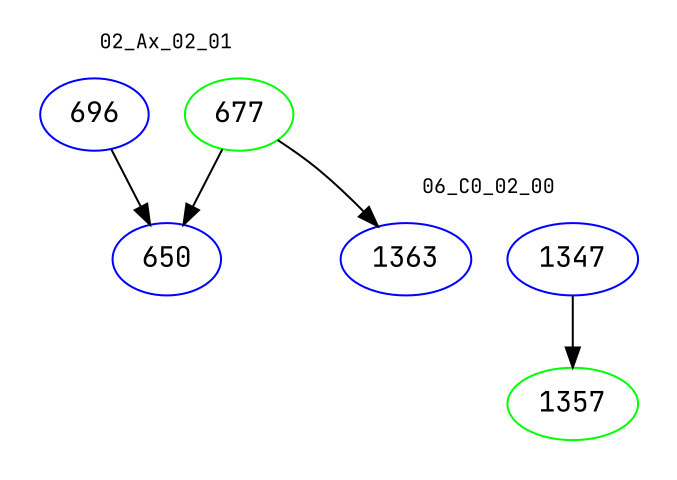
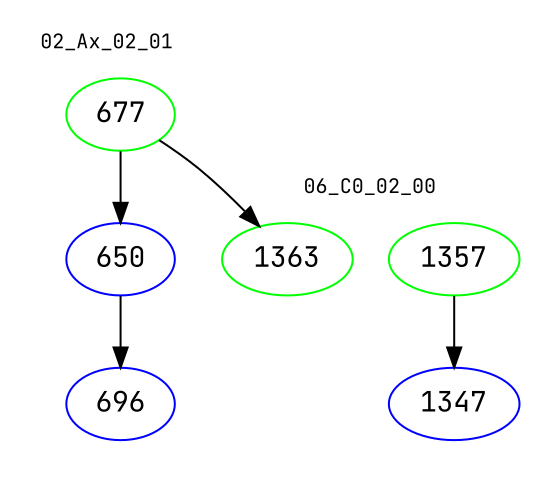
(126, 178) -> (121, 322)
(406, 259) -> (287, 259)
(573, 322) -> (454, 322)
